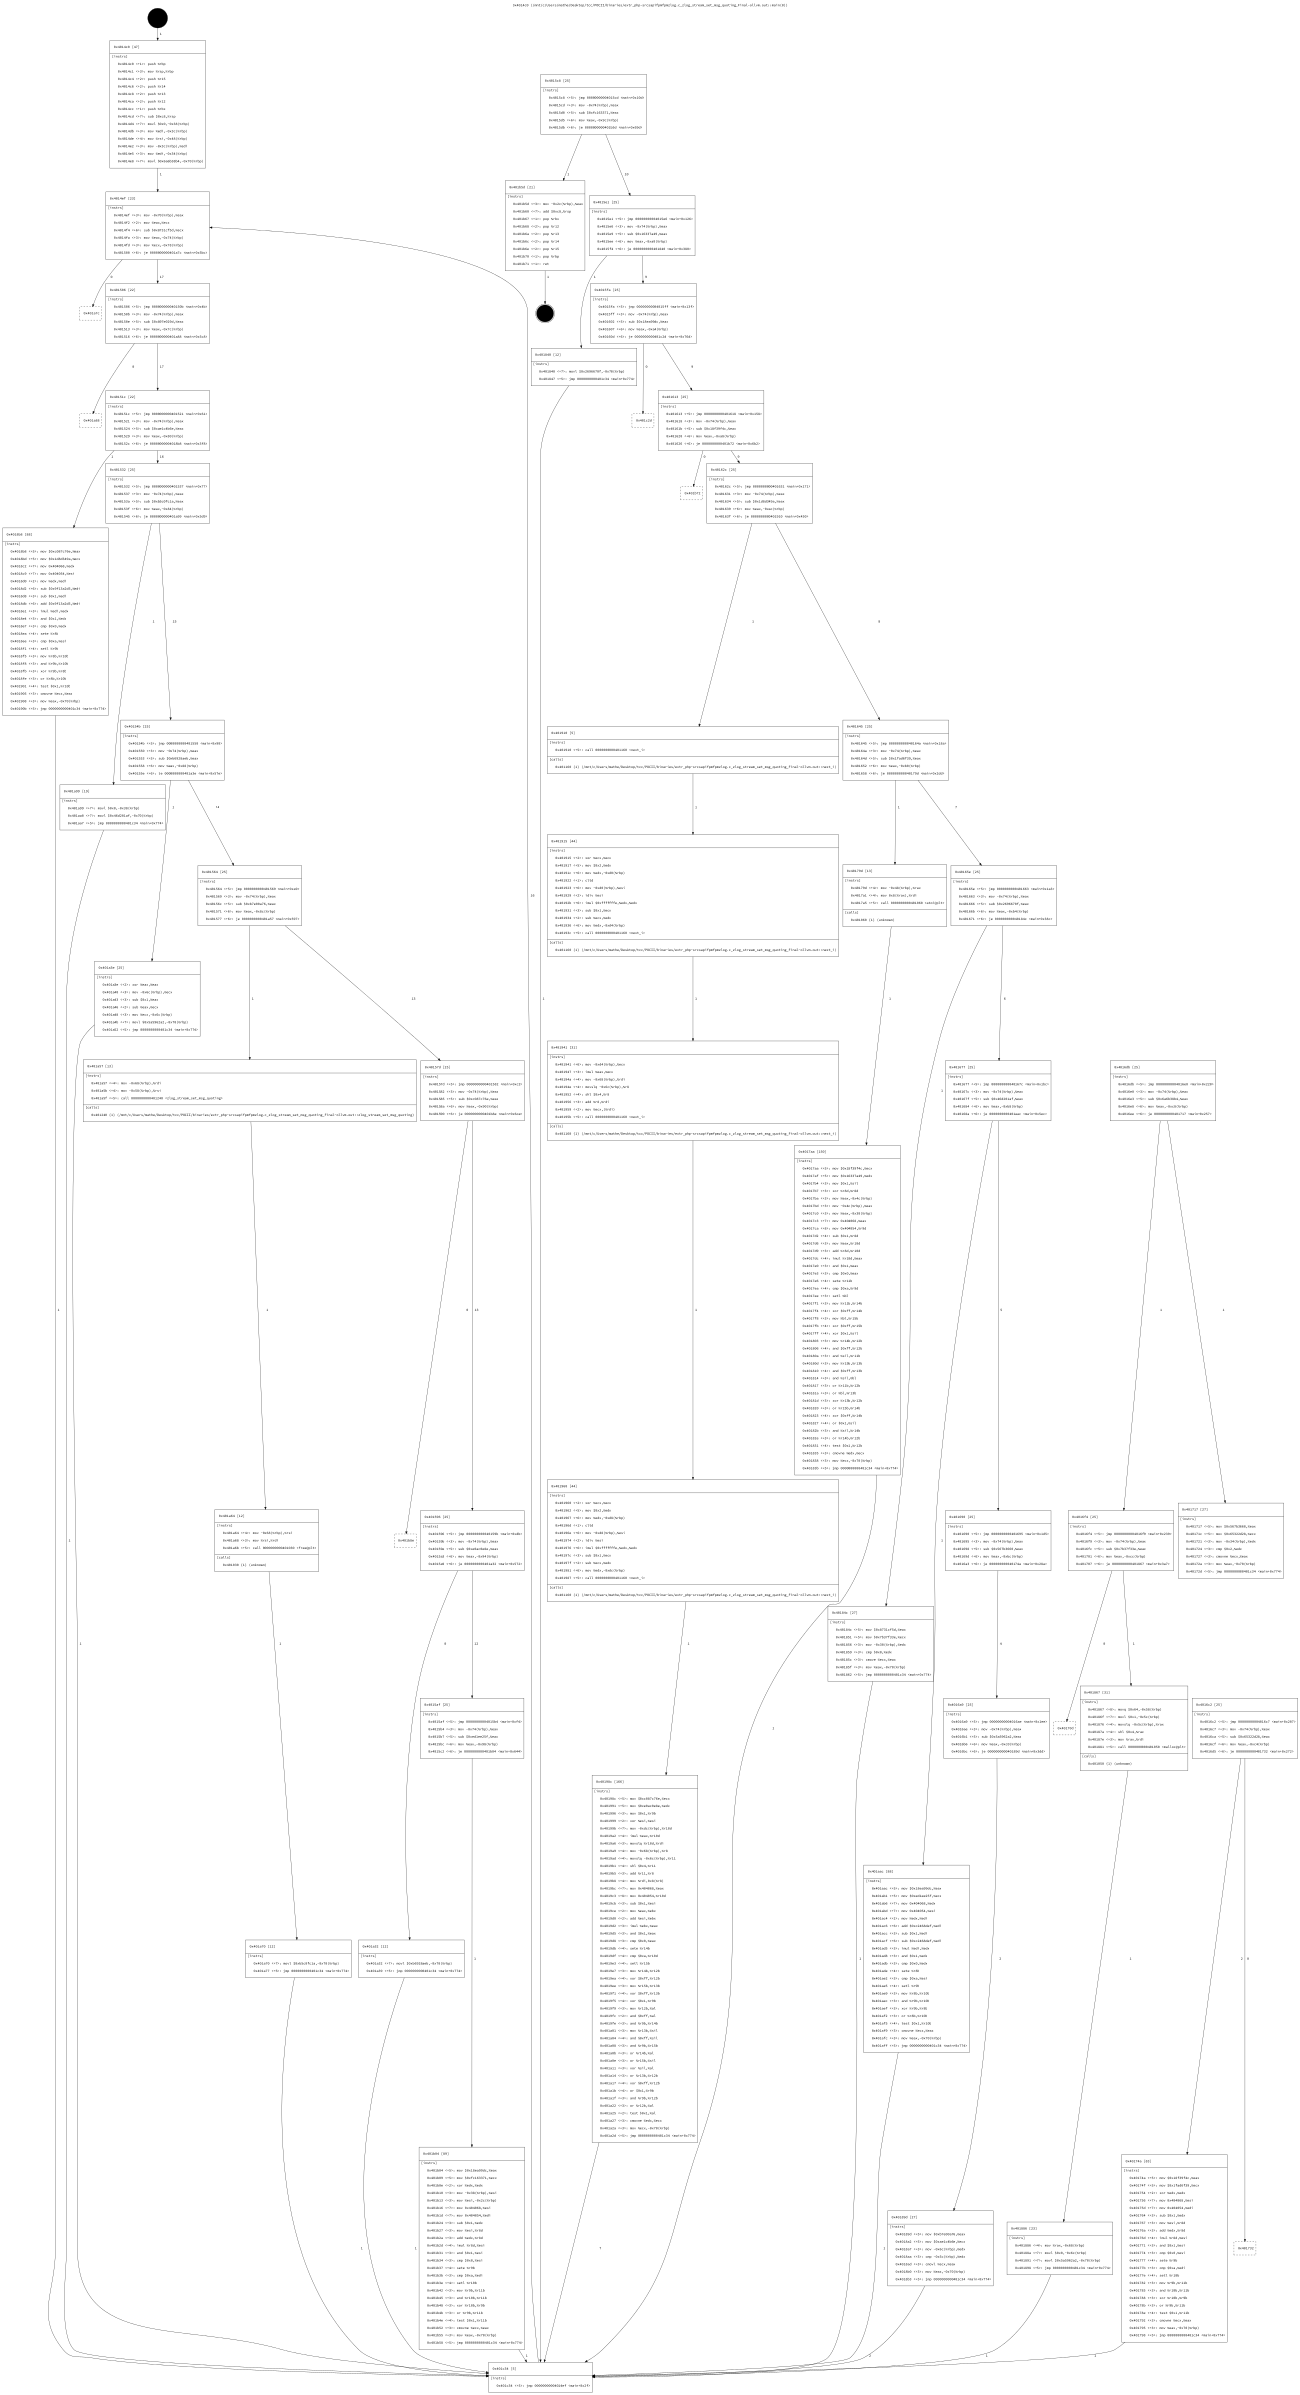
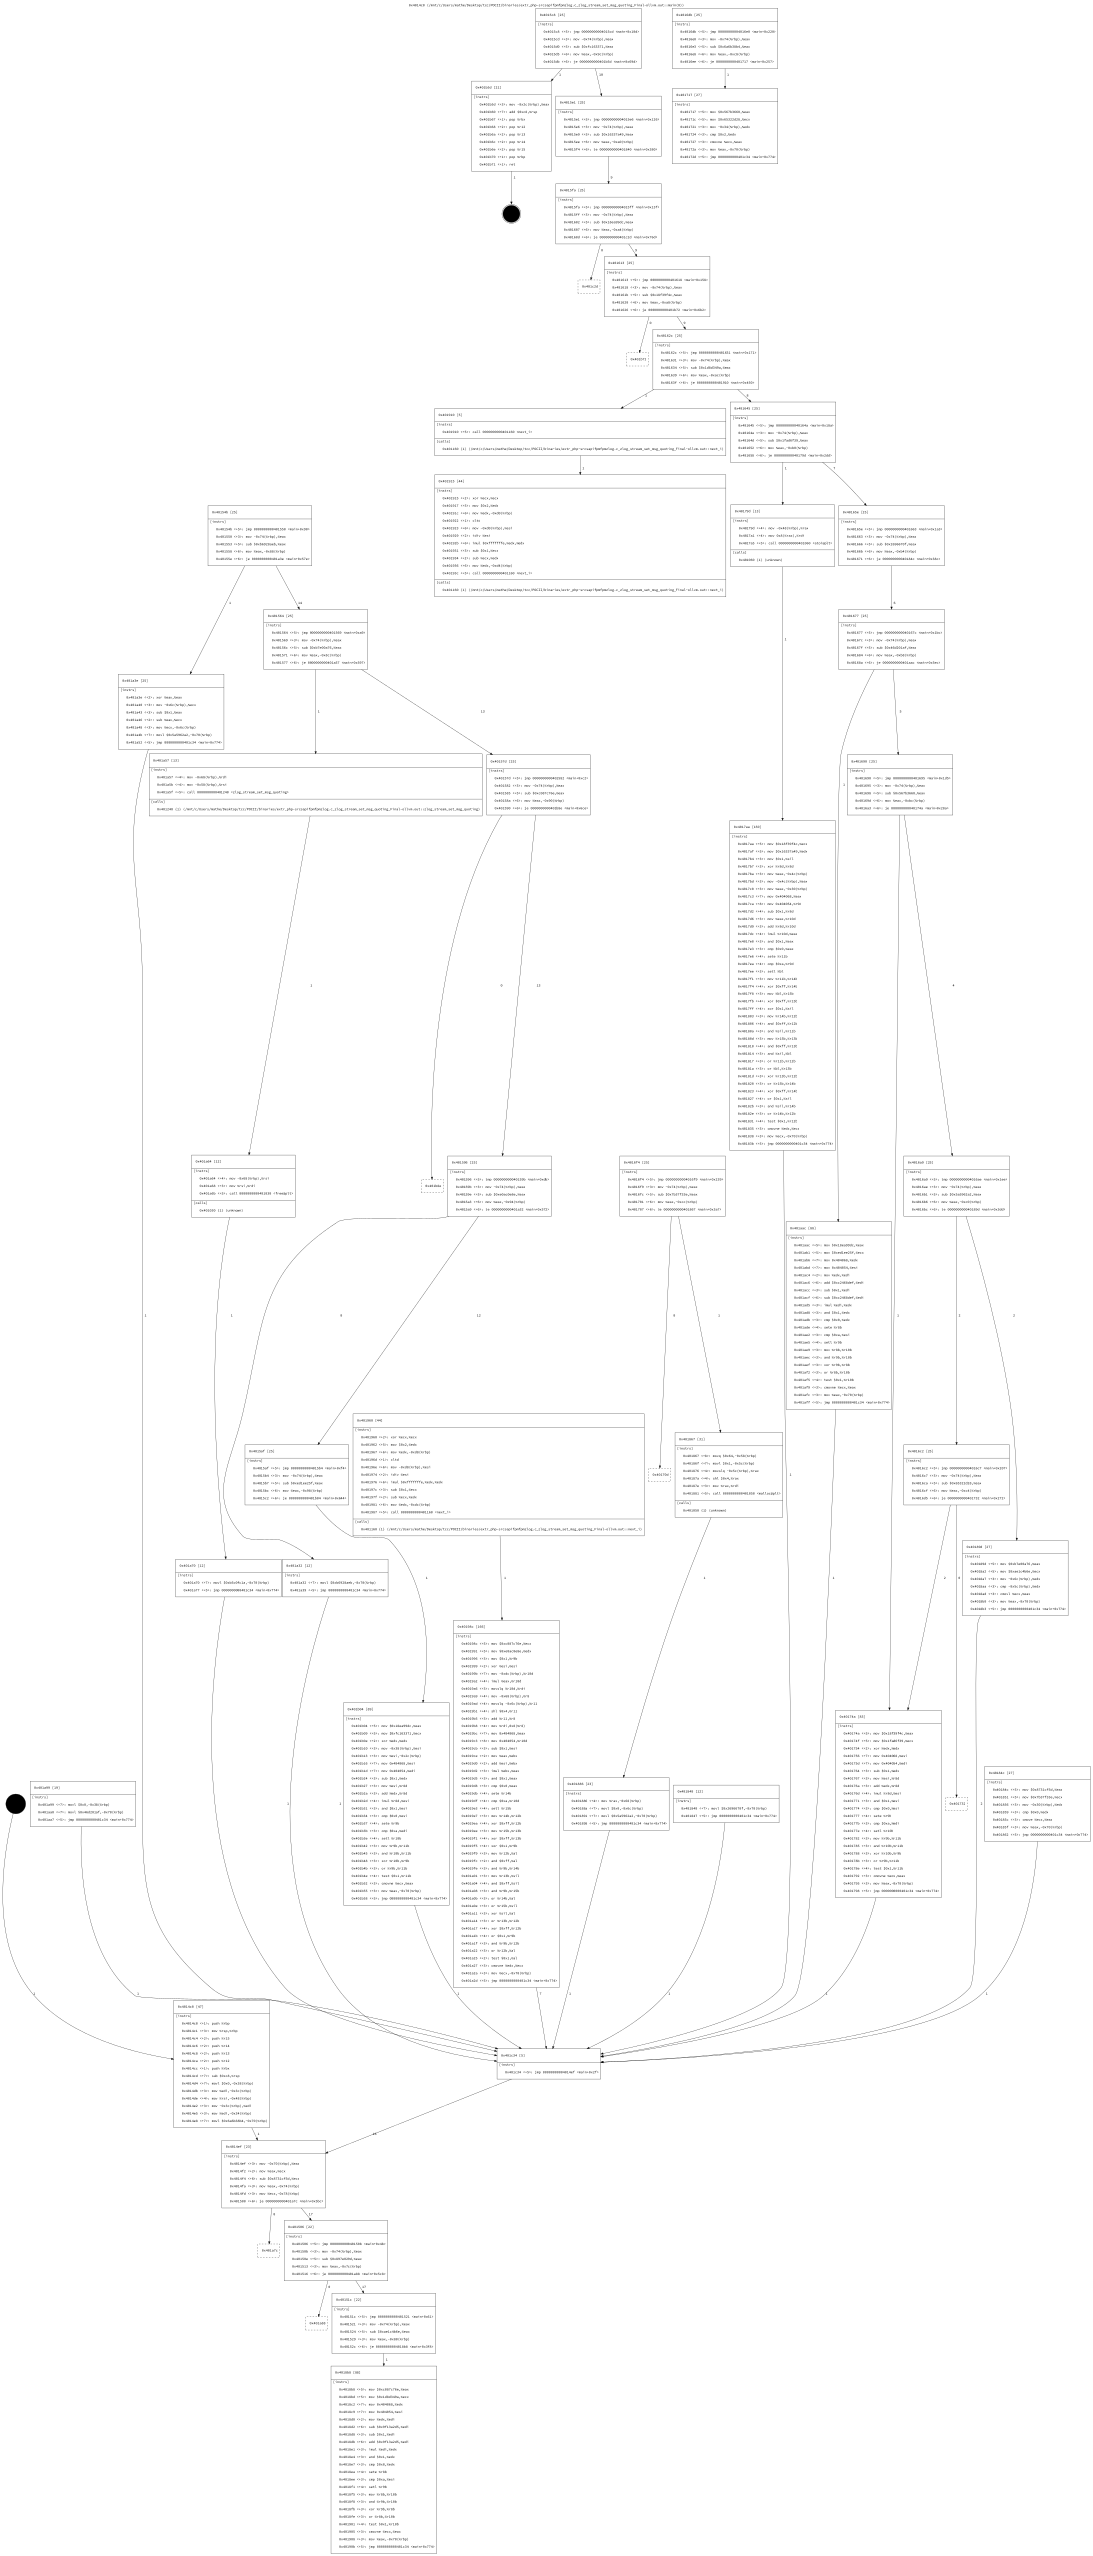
(584, 298) -> none
(158, 493) -> none
(693, 1091) -> none
(910, 1259) -> none
none -> (895, 1261)
(1142, 1314) -> none
none -> (957, 1329)
(55, 1748) -> none
